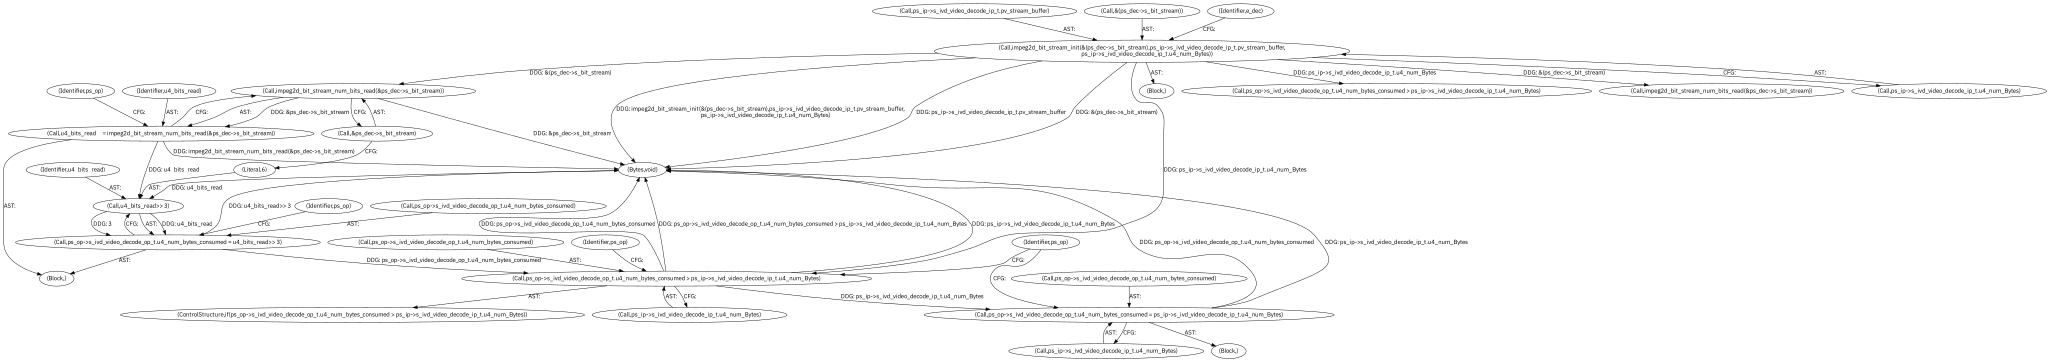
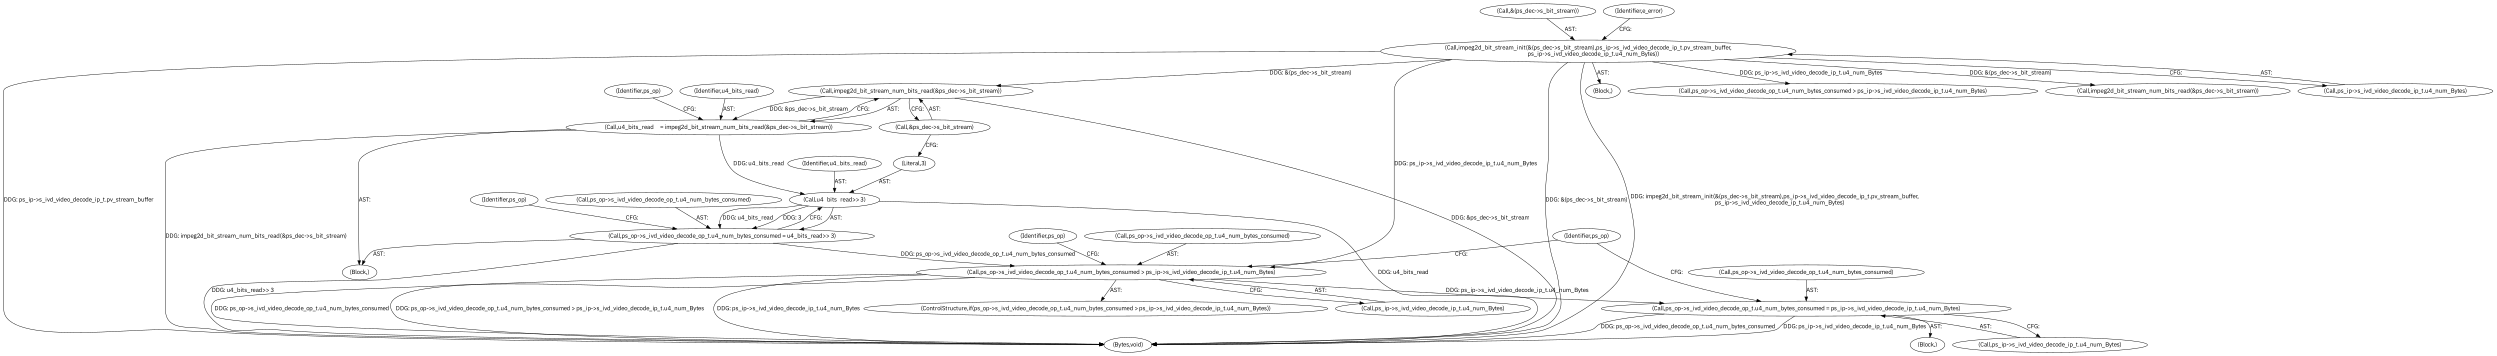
(975, 11) -> none
(1241, 11) -> (1639, 11)
(255, 170) -> (914, 164)
(384, 175) -> (1372, 274)
